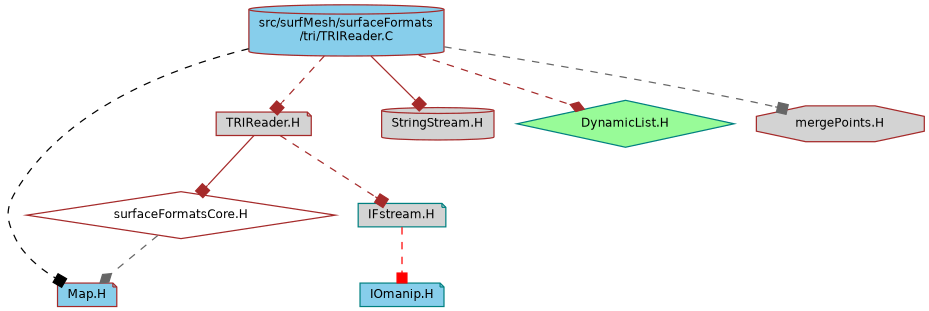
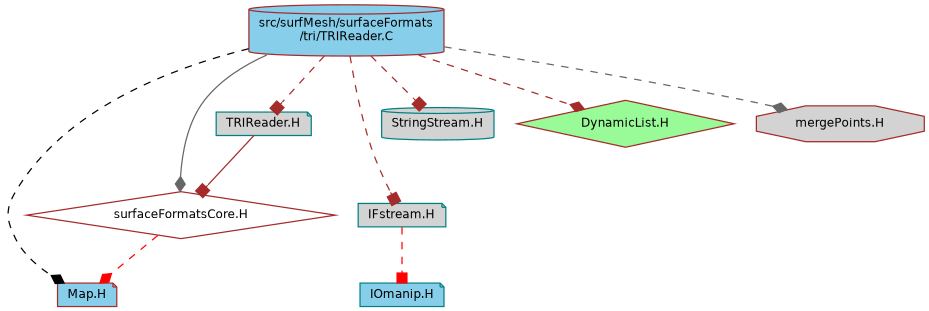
(610, 75) -> (610, 75)
(392, 77) -> (392, 77)
none -> (204, 102)
(264, 124) -> (264, 124)
(438, 124) -> (438, 124)
(625, 124) -> (625, 124)
(75, 127) -> (75, 127)
(328, 166) -> (365, 126)
(135, 254) -> (135, 254)
